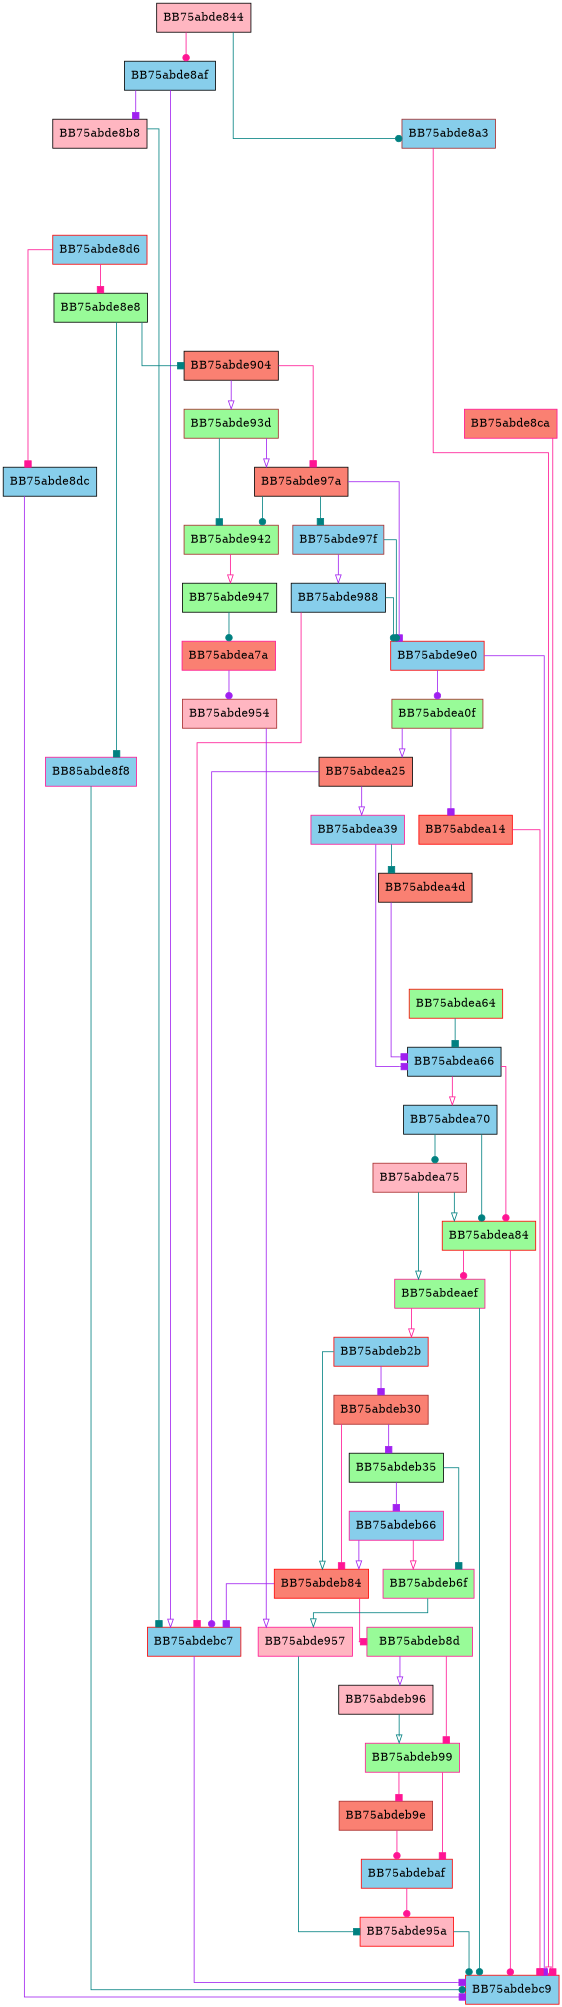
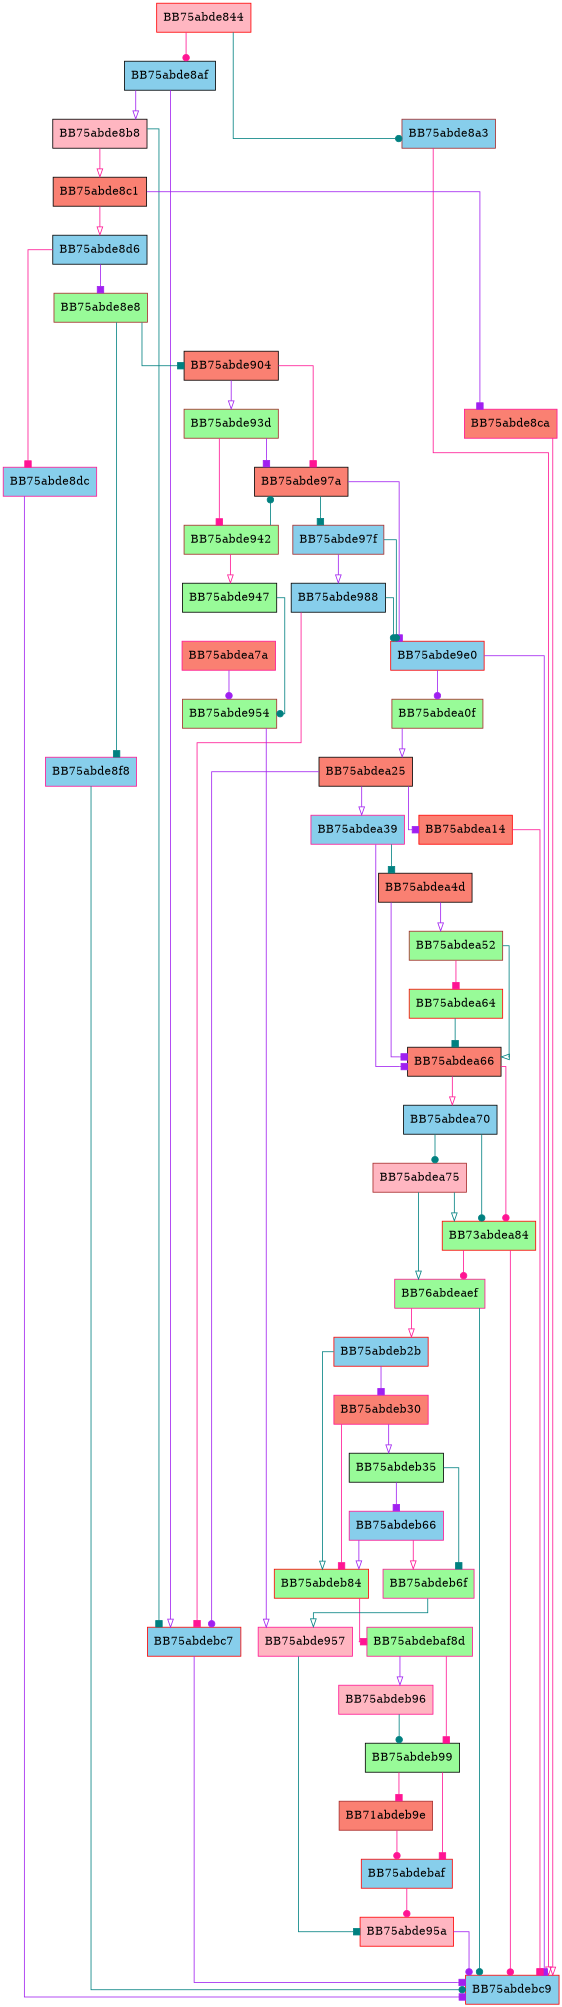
(204, 18) -> (204, 18)
(136, 101) -> (136, 101)
none -> (100, 192)
(100, 250) -> (100, 250)
(100, 275) -> (100, 275)
(101, 308) -> (101, 308)
(266, 449) -> (266, 449)
(219, 478) -> (219, 478)
(50, 482) -> (50, 482)
(262, 507) -> (270, 514)
(229, 623) -> (285, 652)
(230, 714) -> (230, 714)
(451, 768) -> (408, 809)
(91, 772) -> (91, 772)
none -> (456, 946)
(454, 1062) -> (454, 1062)
(553, 1203) -> (553, 1203)
(489, 1236) -> (489, 1236)
(440, 1294) -> (440, 1294)
(381, 1410) -> (381, 1410)
(389, 1435) -> (389, 1435)
(233, 1584) -> none
(321, 1584) -> (321, 1584)
(420, 1642) -> (420, 1642)
(386, 1700) -> (386, 1700)
(399, 1725) -> (399, 1725)
(412, 1758) -> (412, 1758)
(386, 1816) -> (386, 1816)
(469, 1942) -> (469, 1942)
